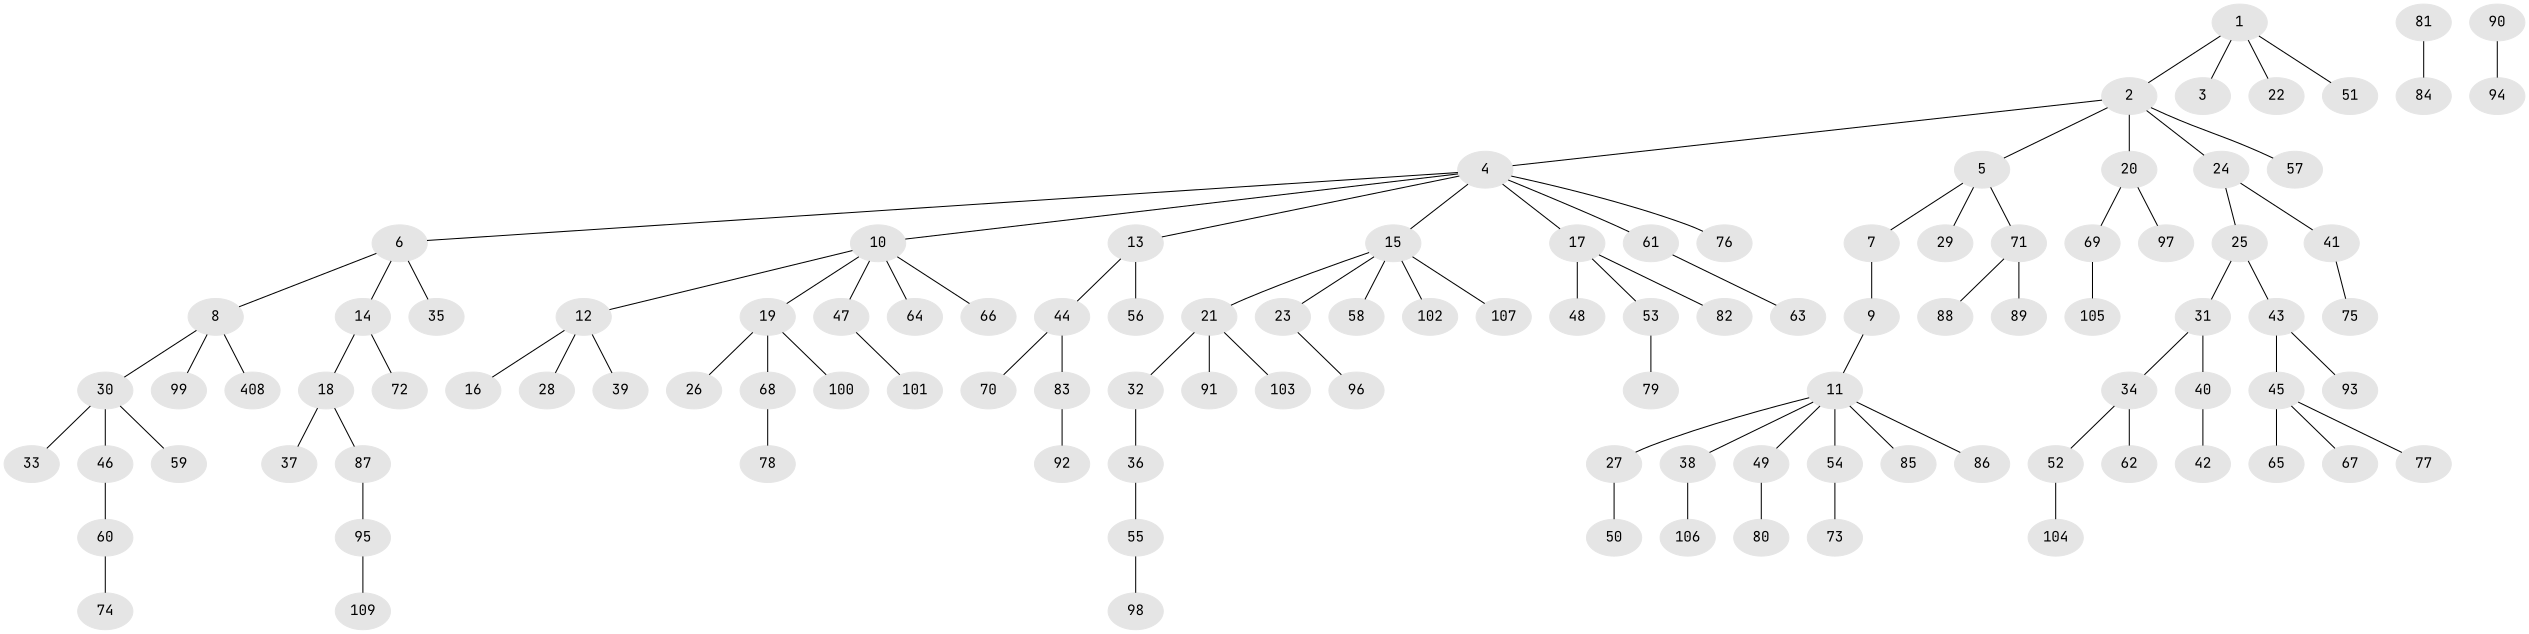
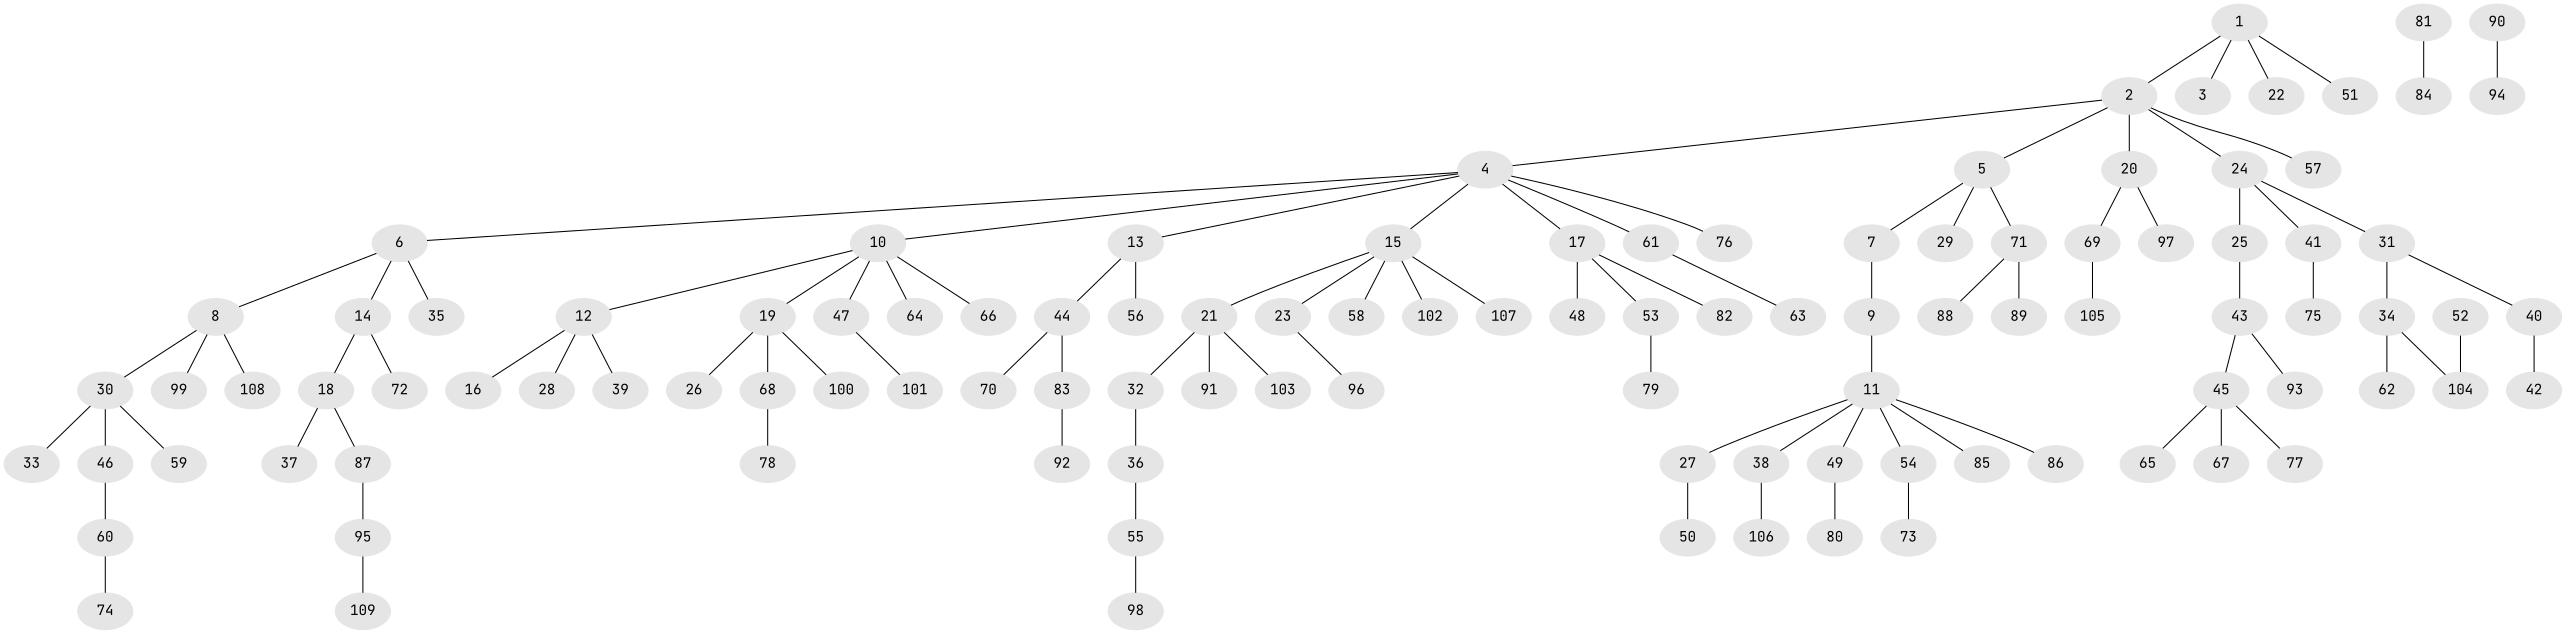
(2221, 280) -> (2313, 206)
(252, 390) -> (252, 390)
(2093, 427) -> (2424, 354)
